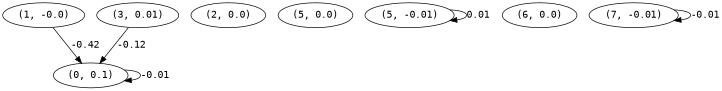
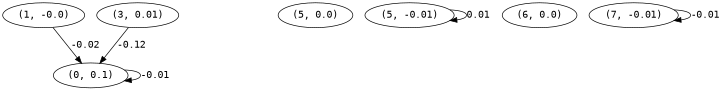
(228, 15) -> none
(85, 45) -> (85, 45)
